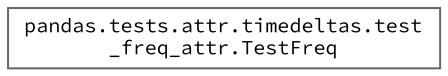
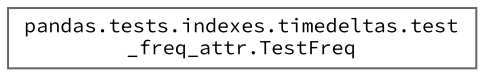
(224, 38) -> (242, 38)
